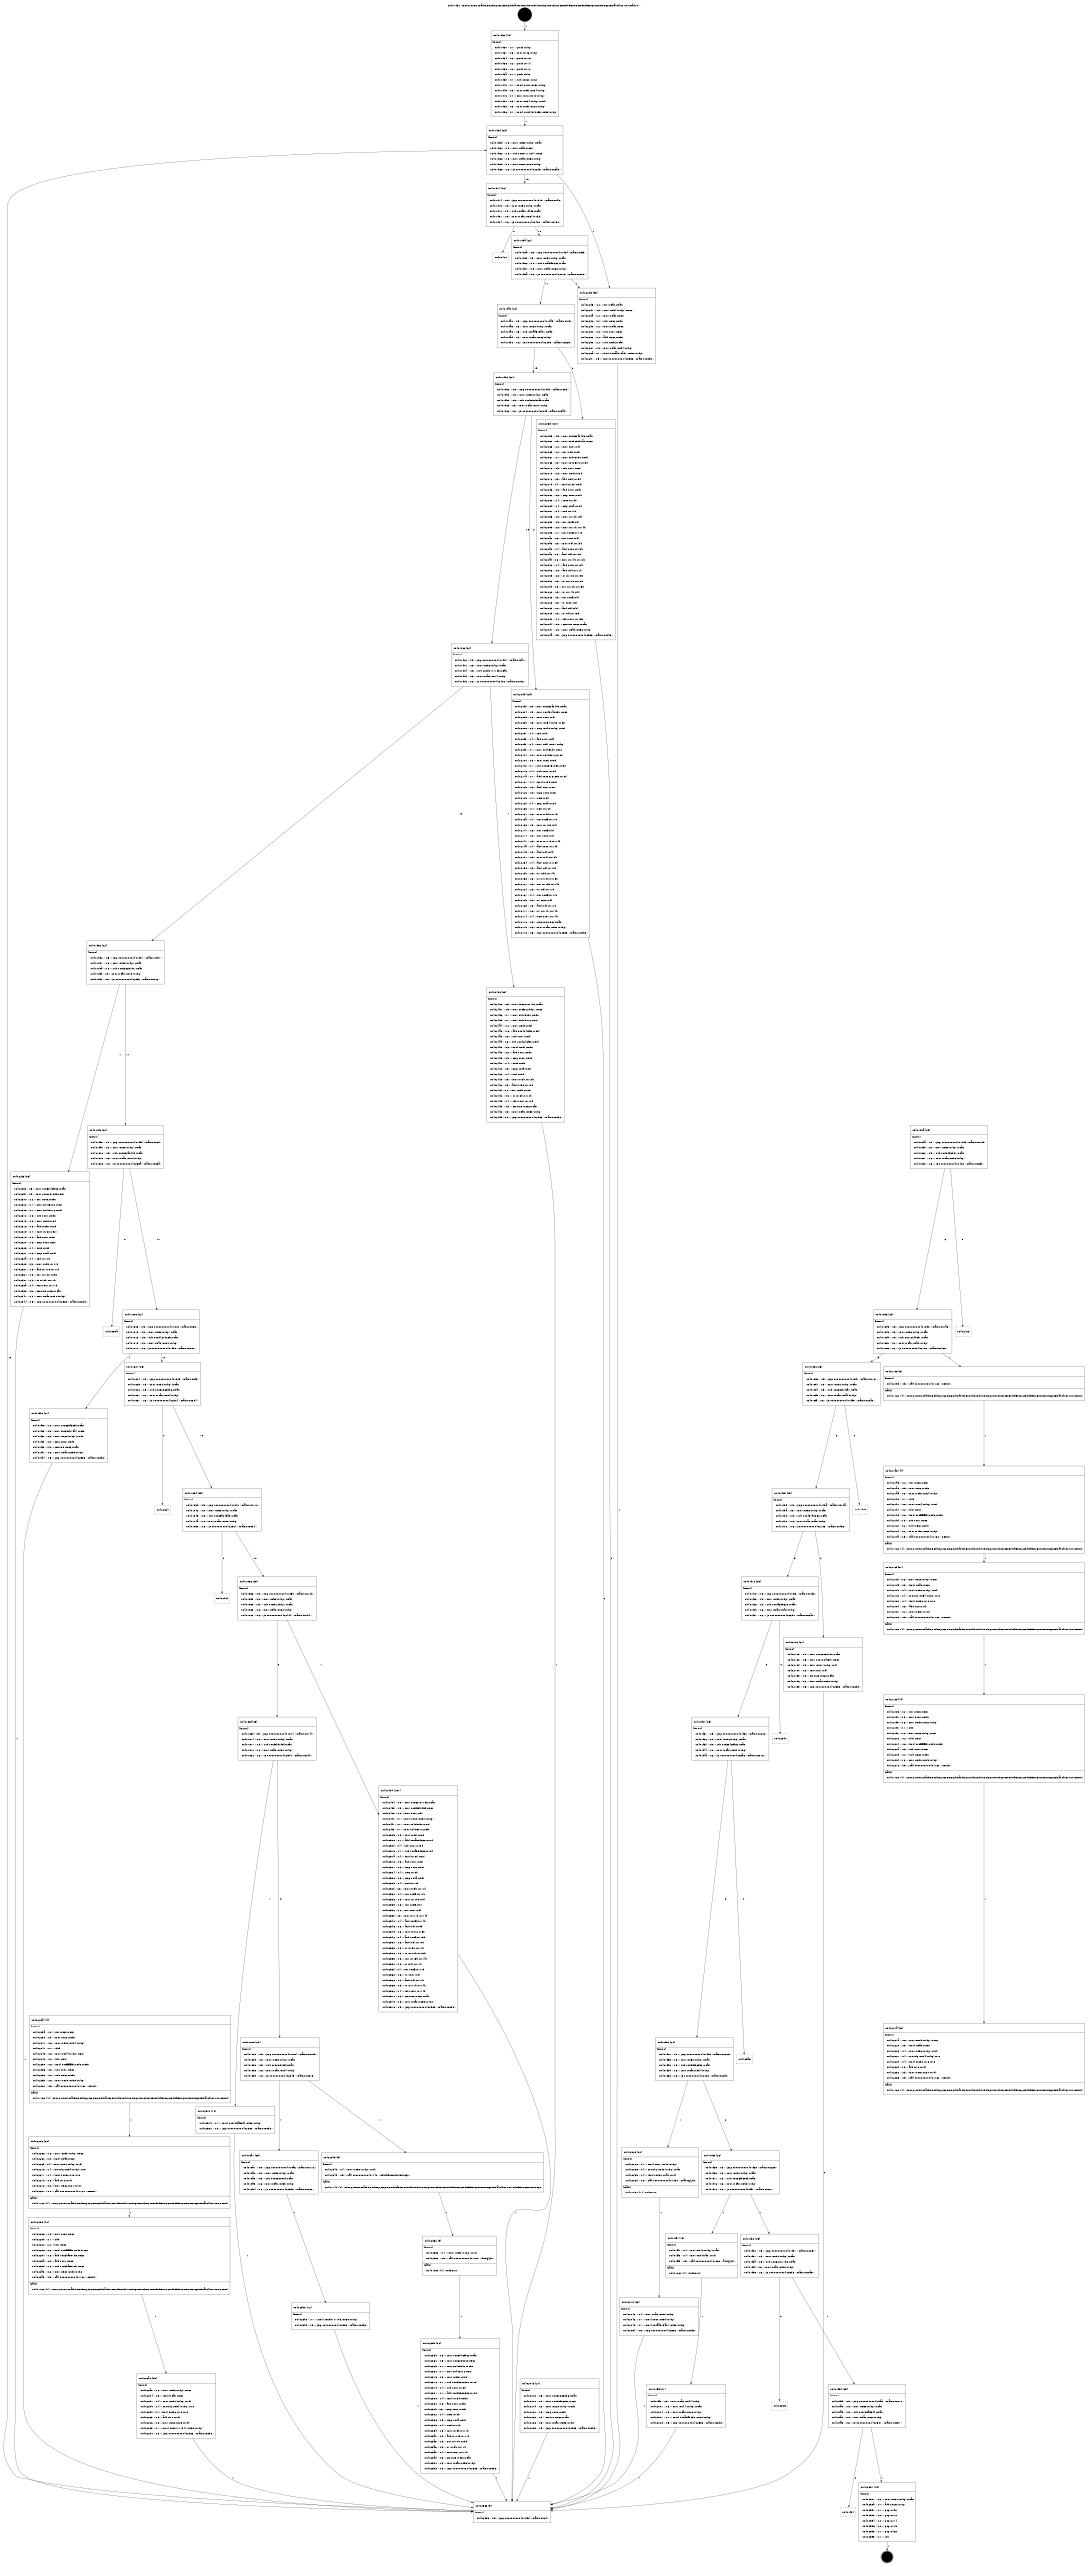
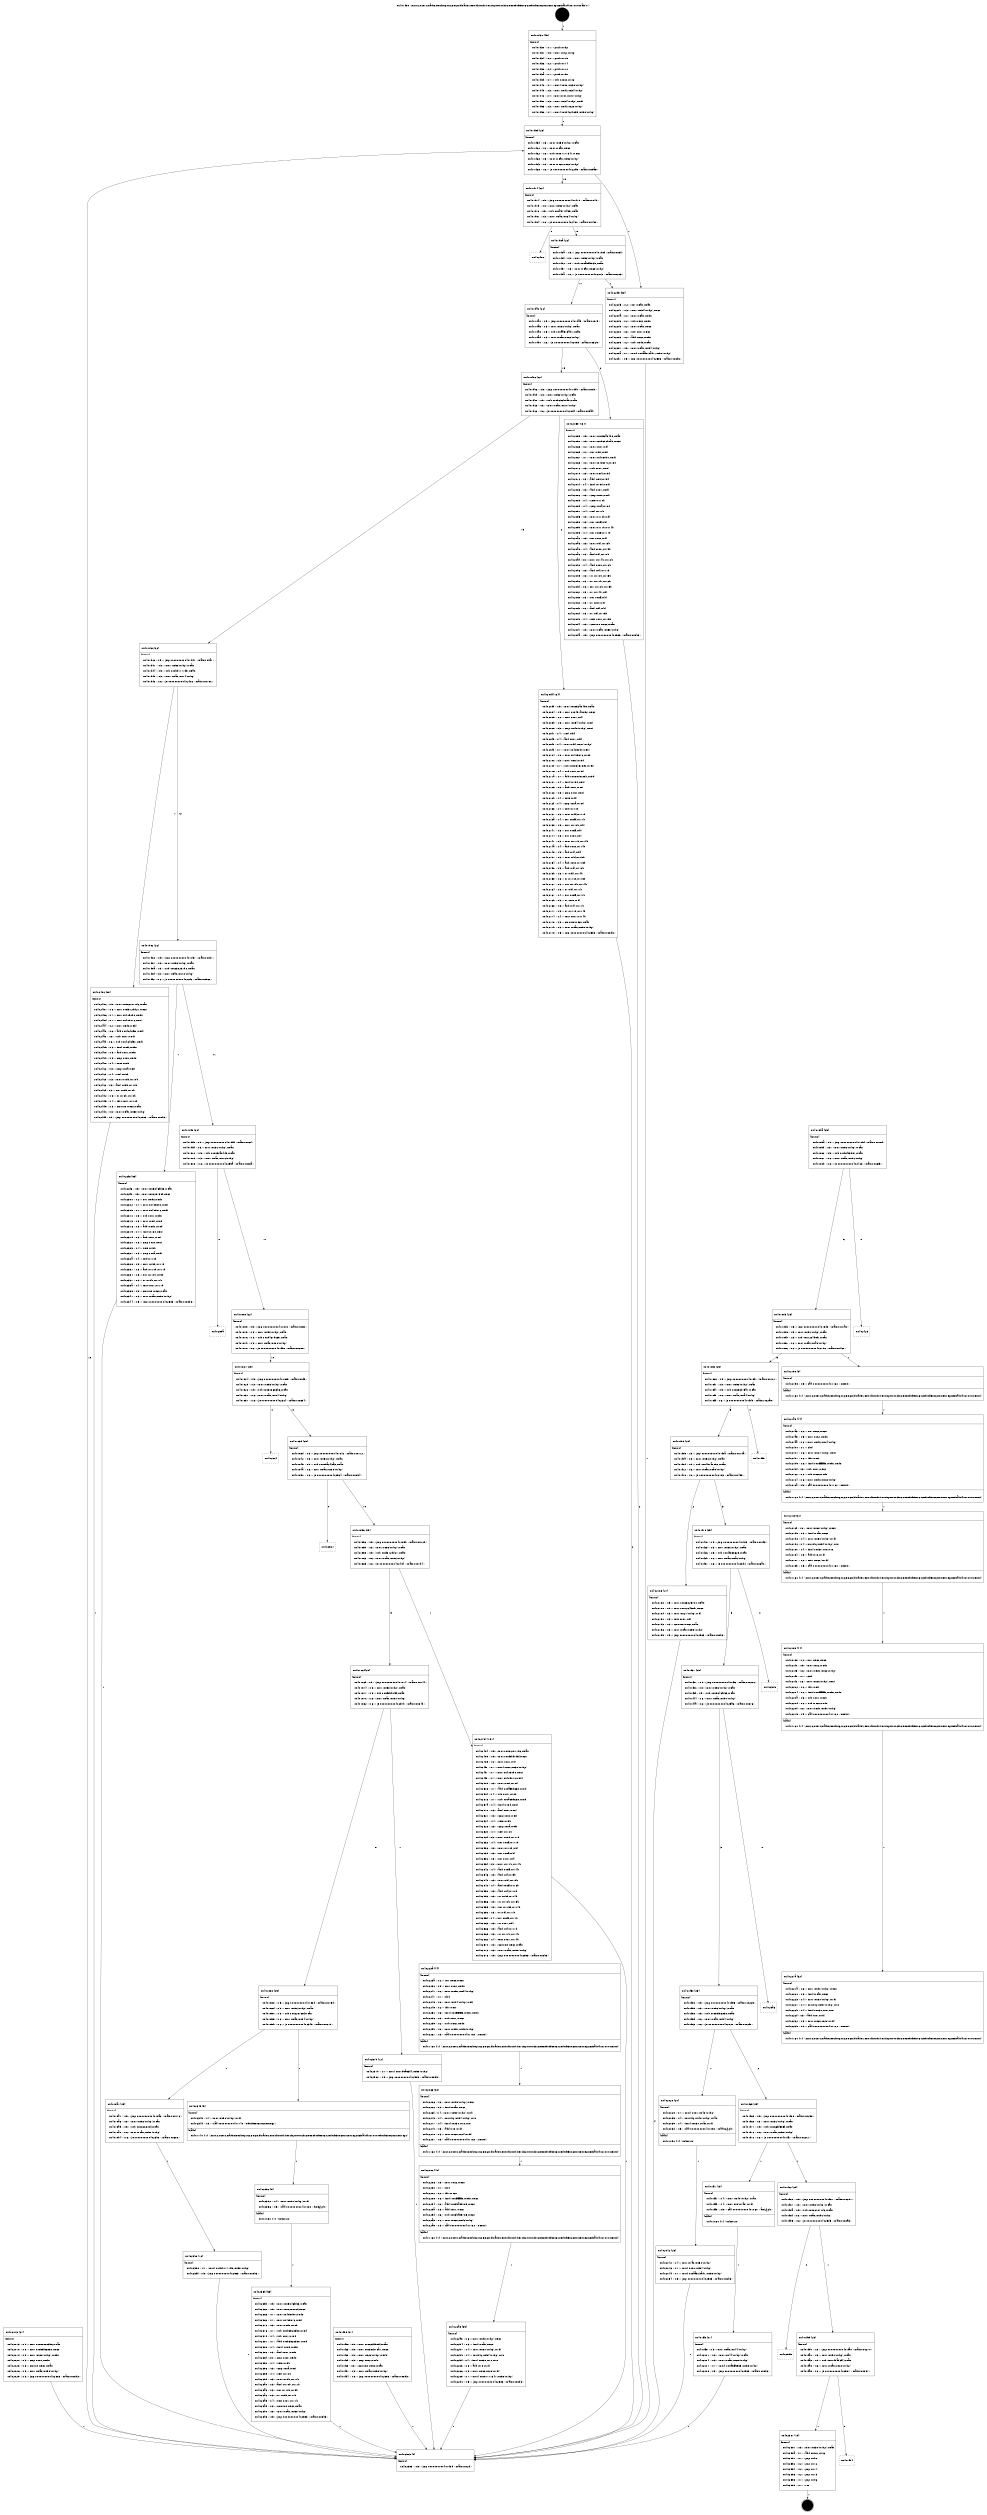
(108, 1379) -> none
